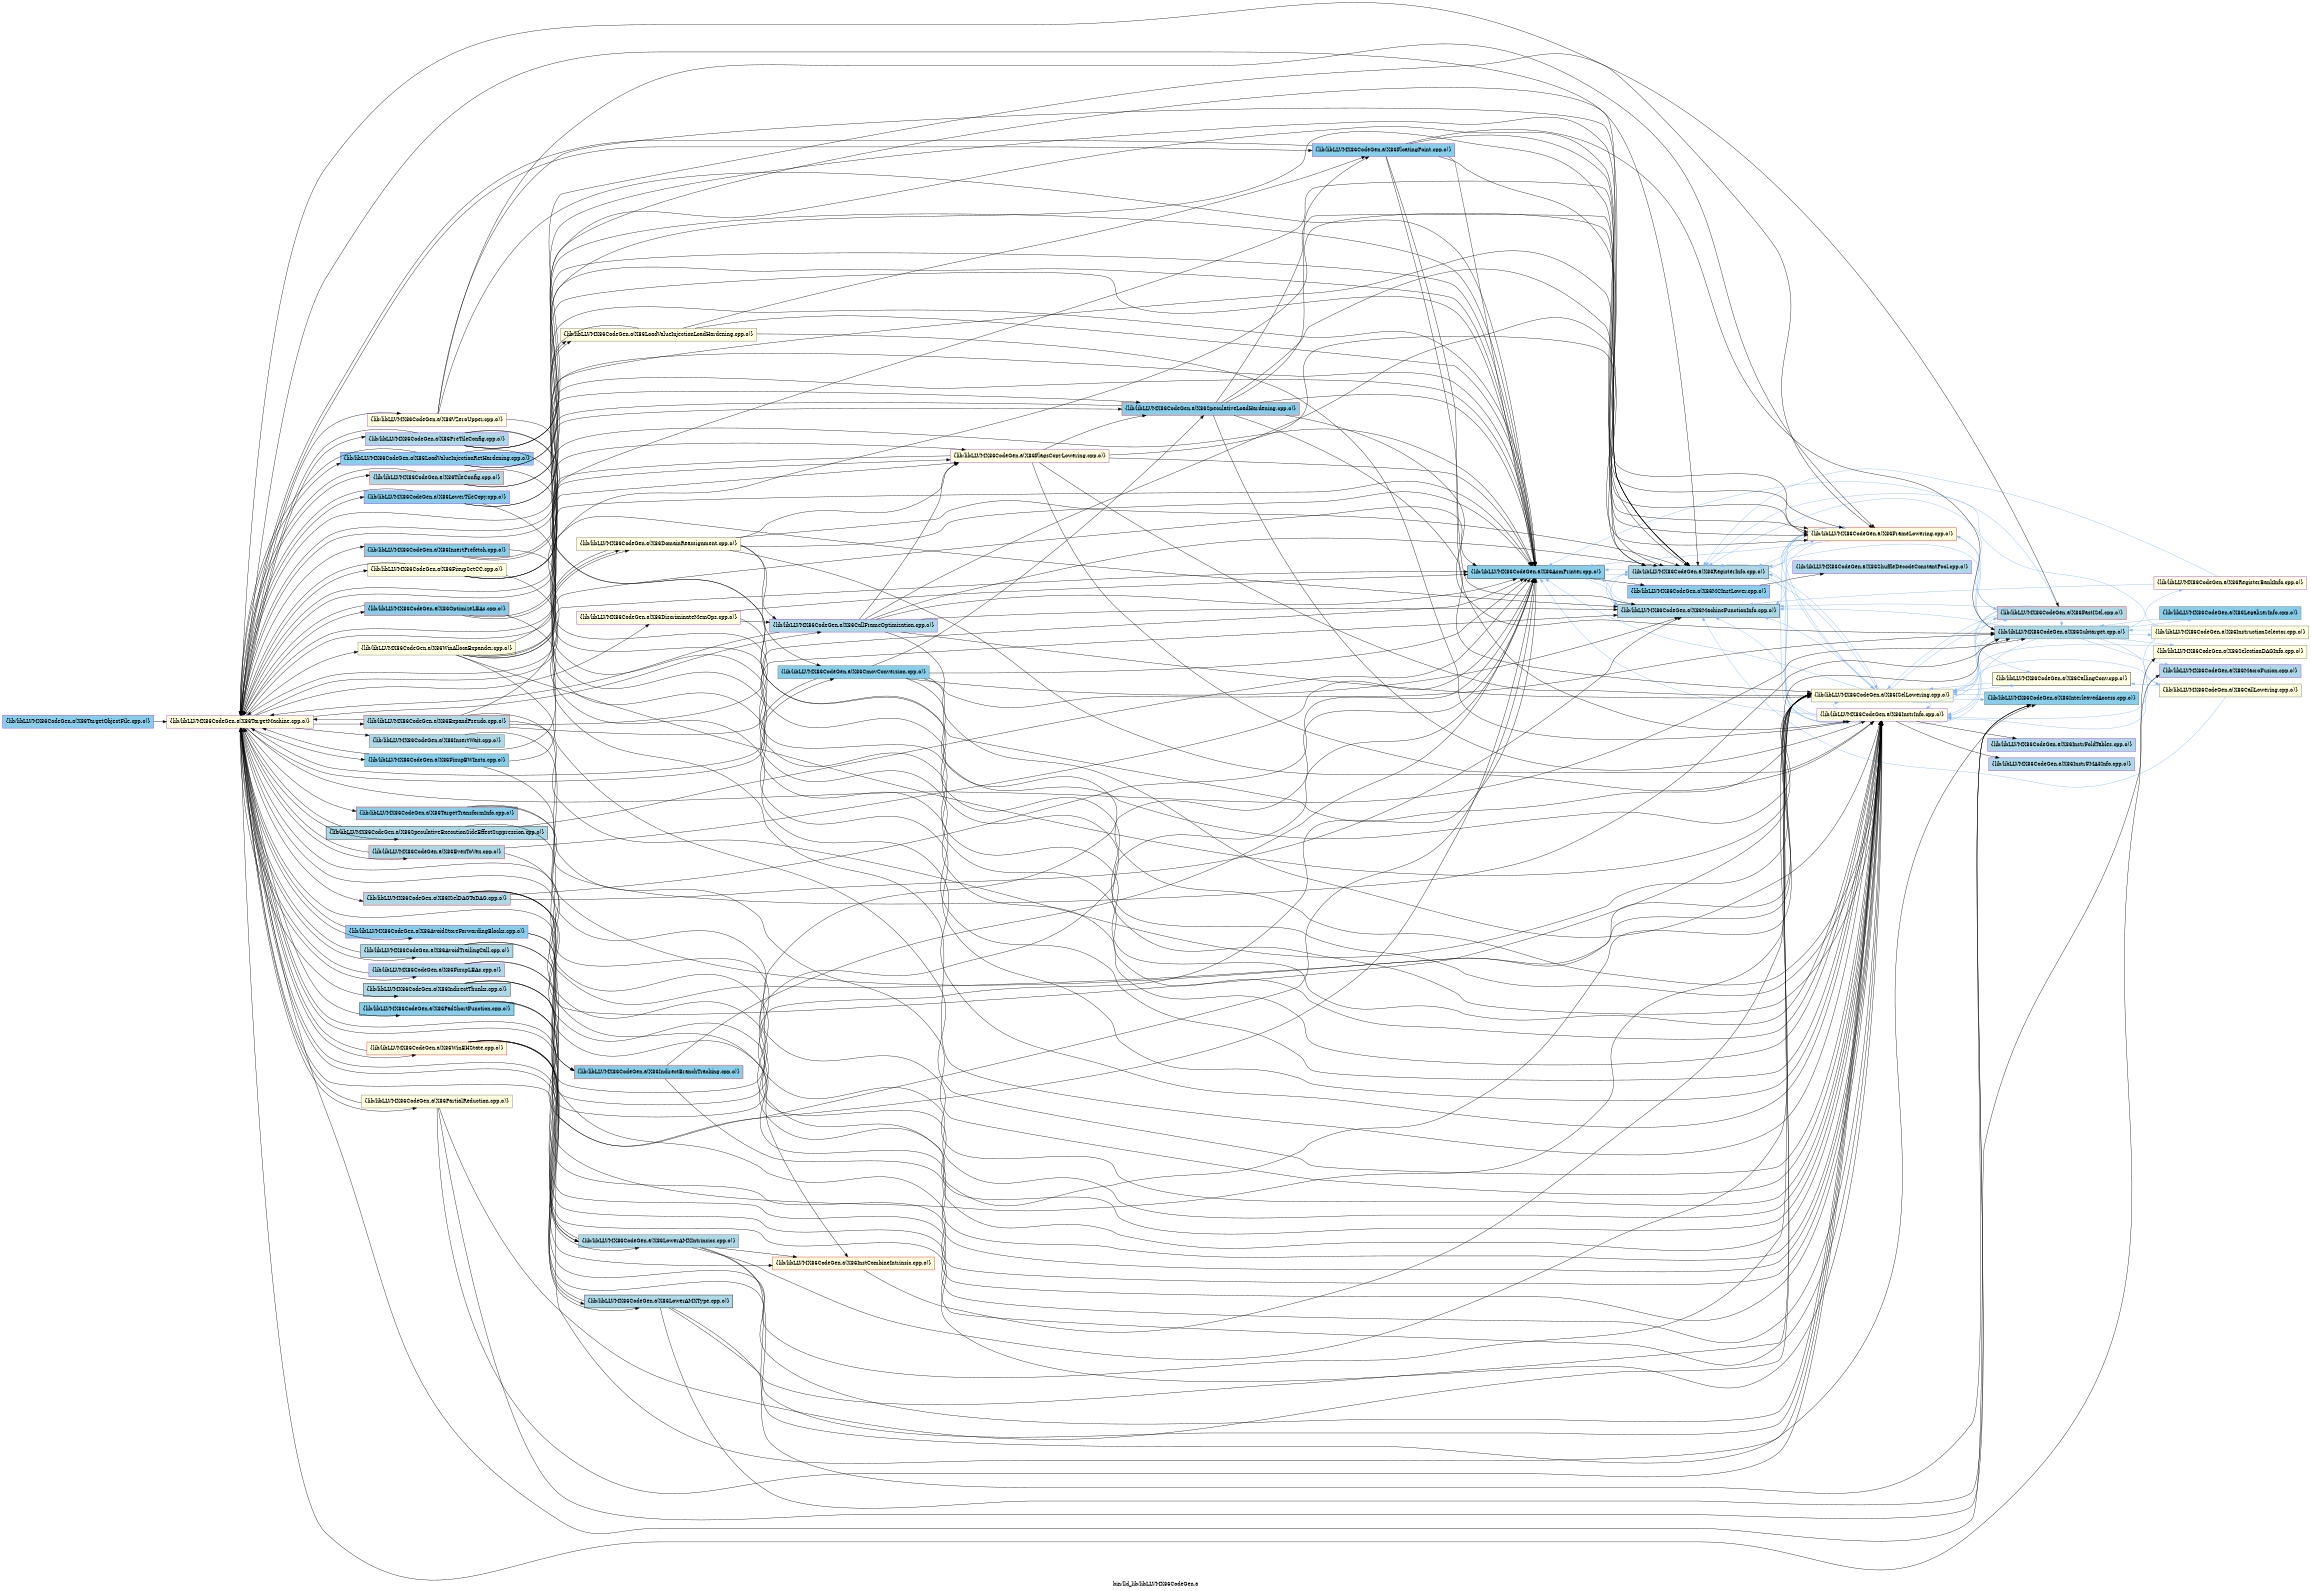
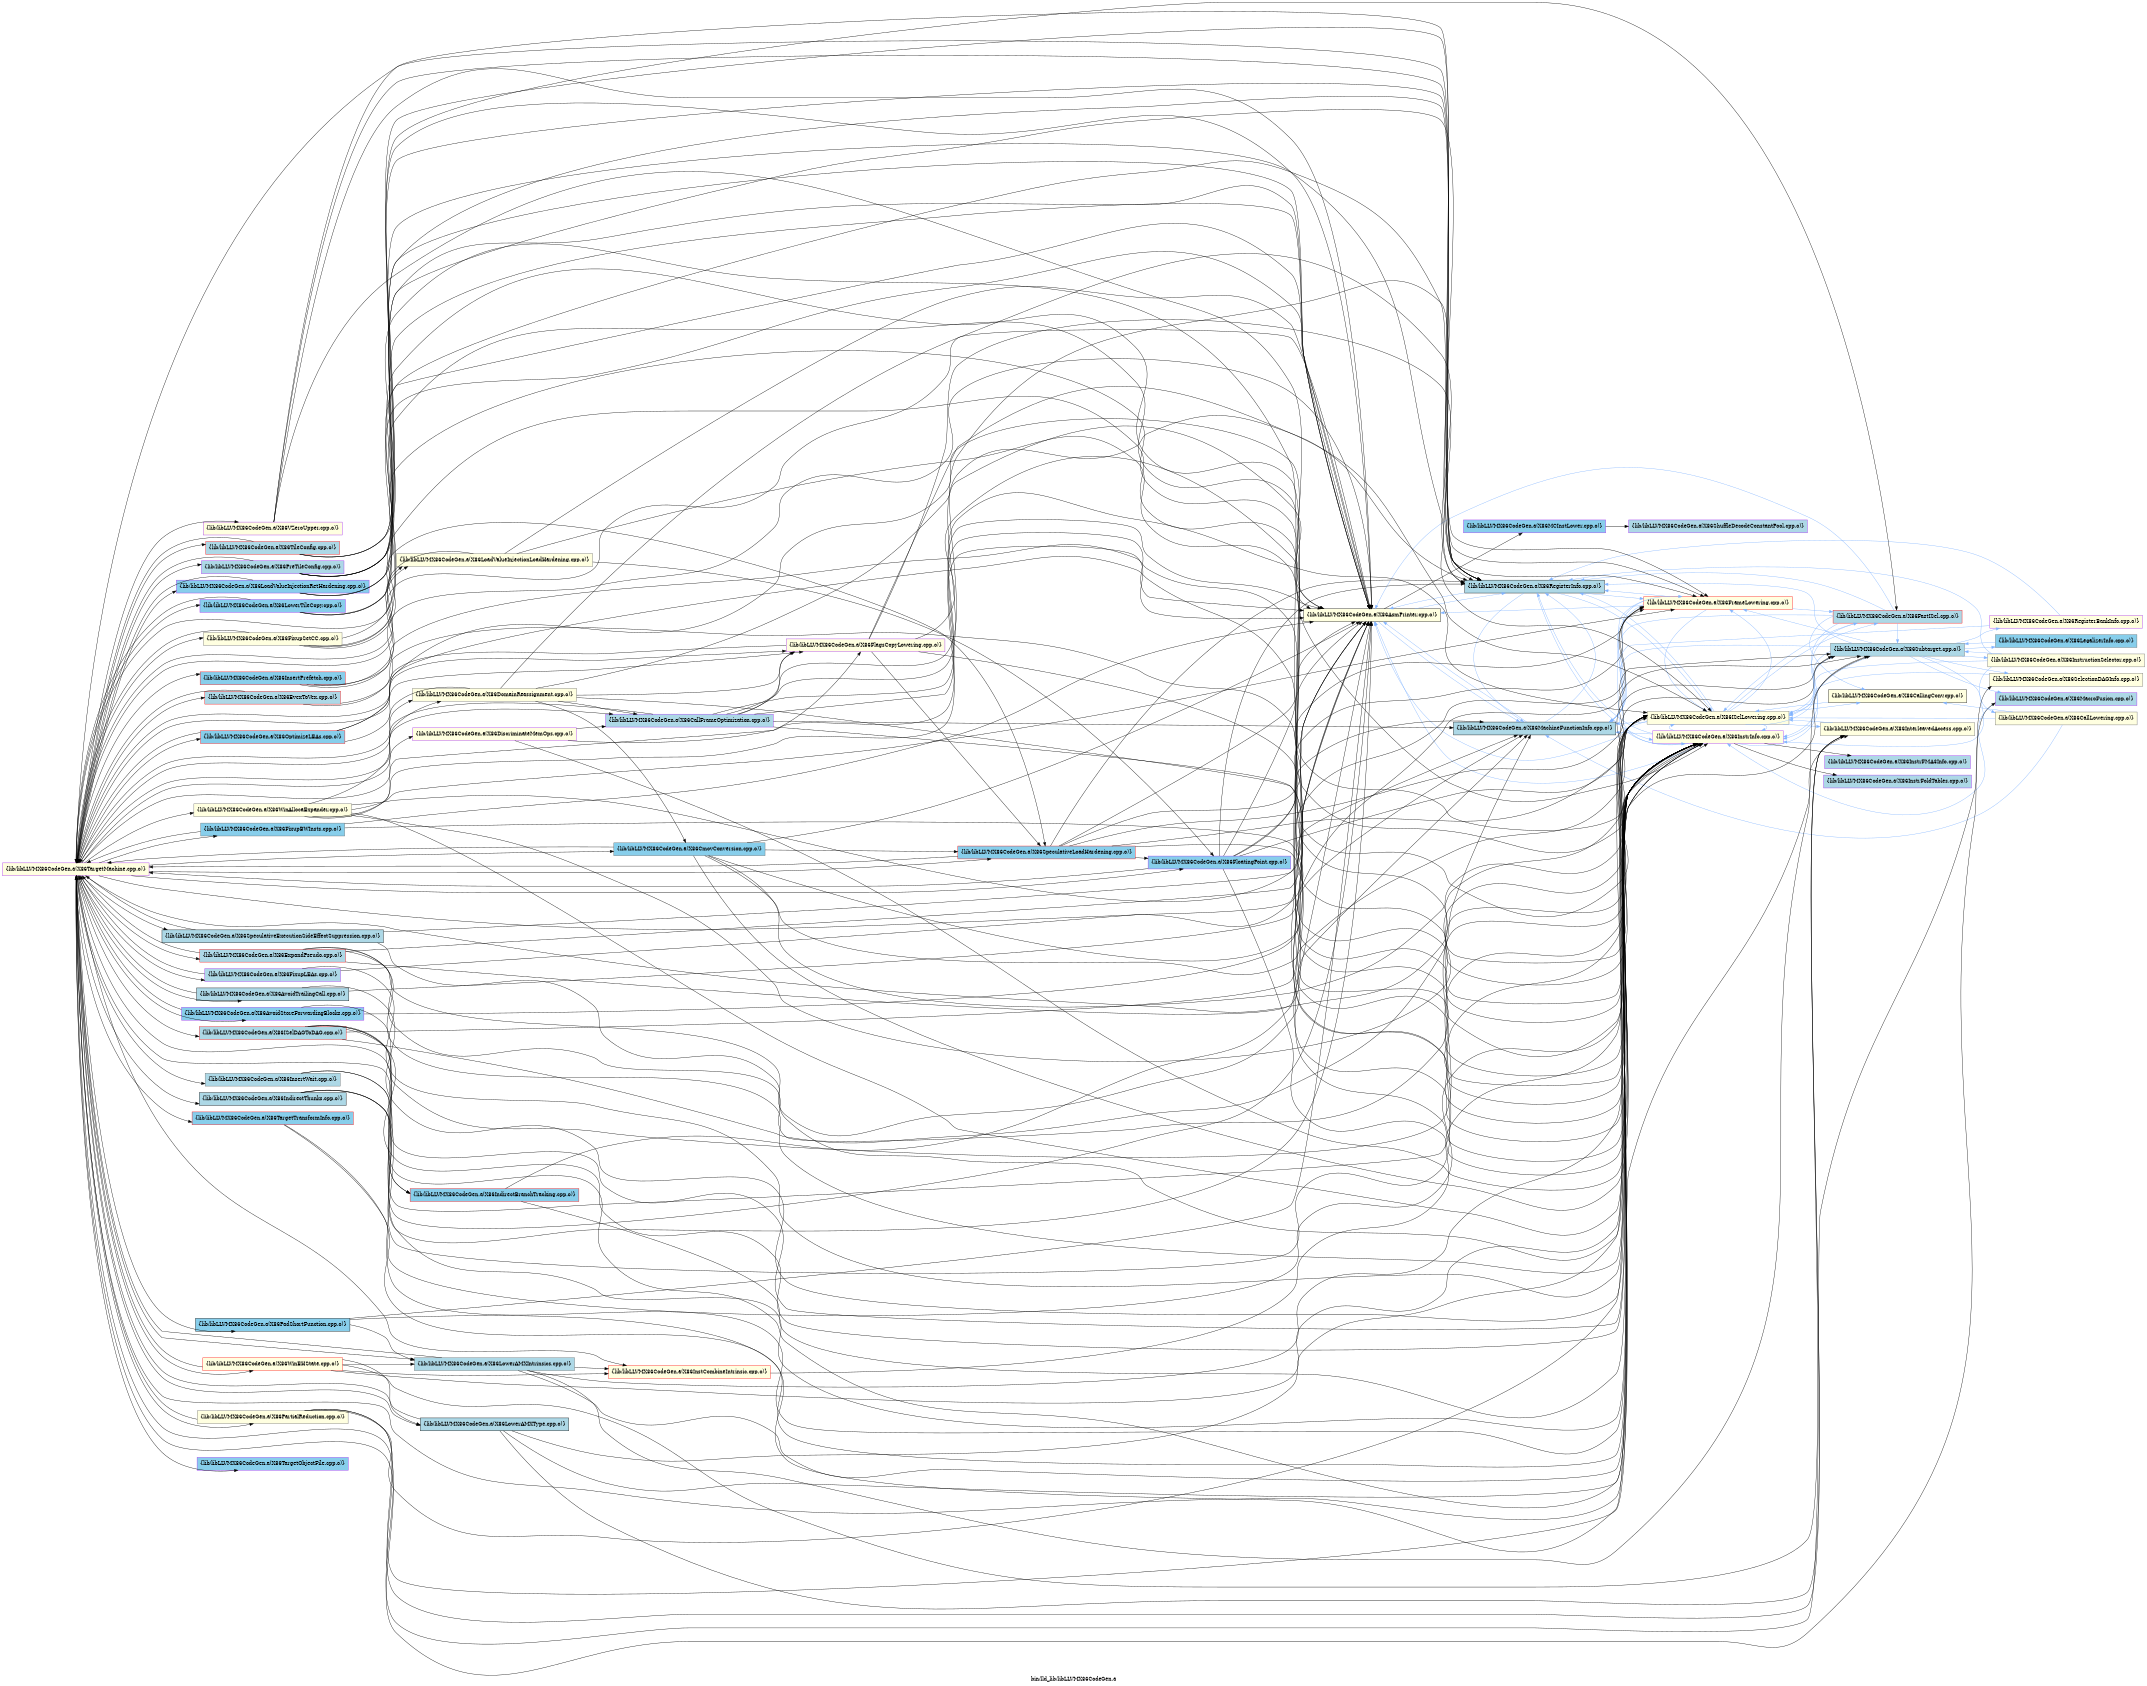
(1536, 572) -> (1372, 615)
none -> (1877, 665)
(2062, 698) -> (1898, 729)
(158, 722) -> (113, 1340)
